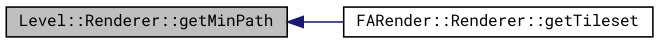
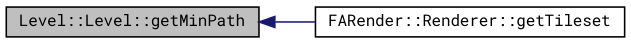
(147, 22) -> (133, 22)
